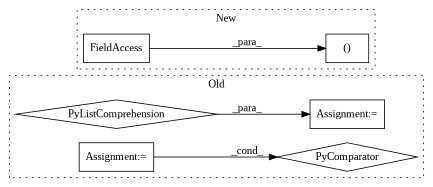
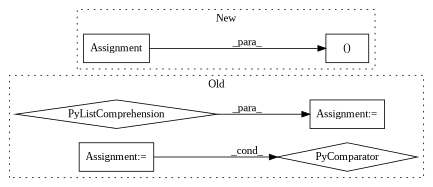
(116, 48) -> (116, 48)
